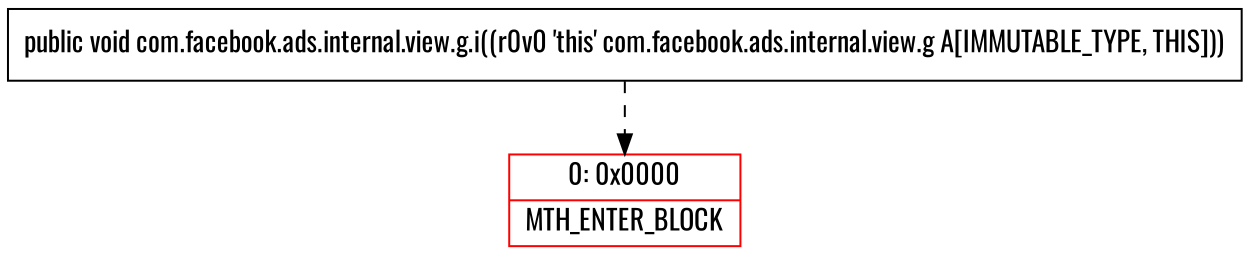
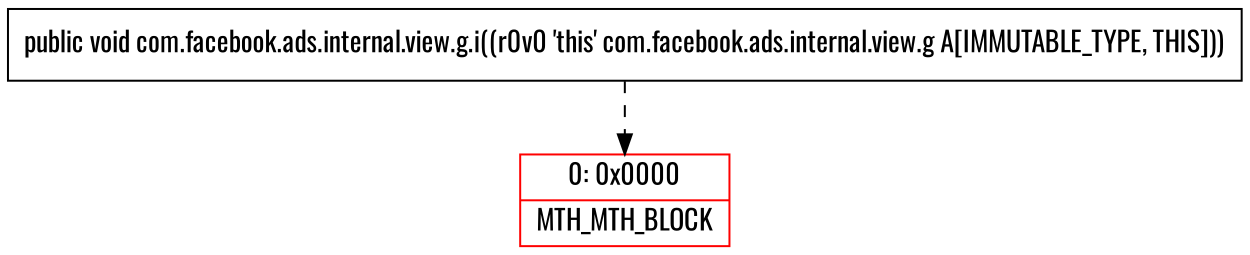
(625, 222) -> (625, 222)
